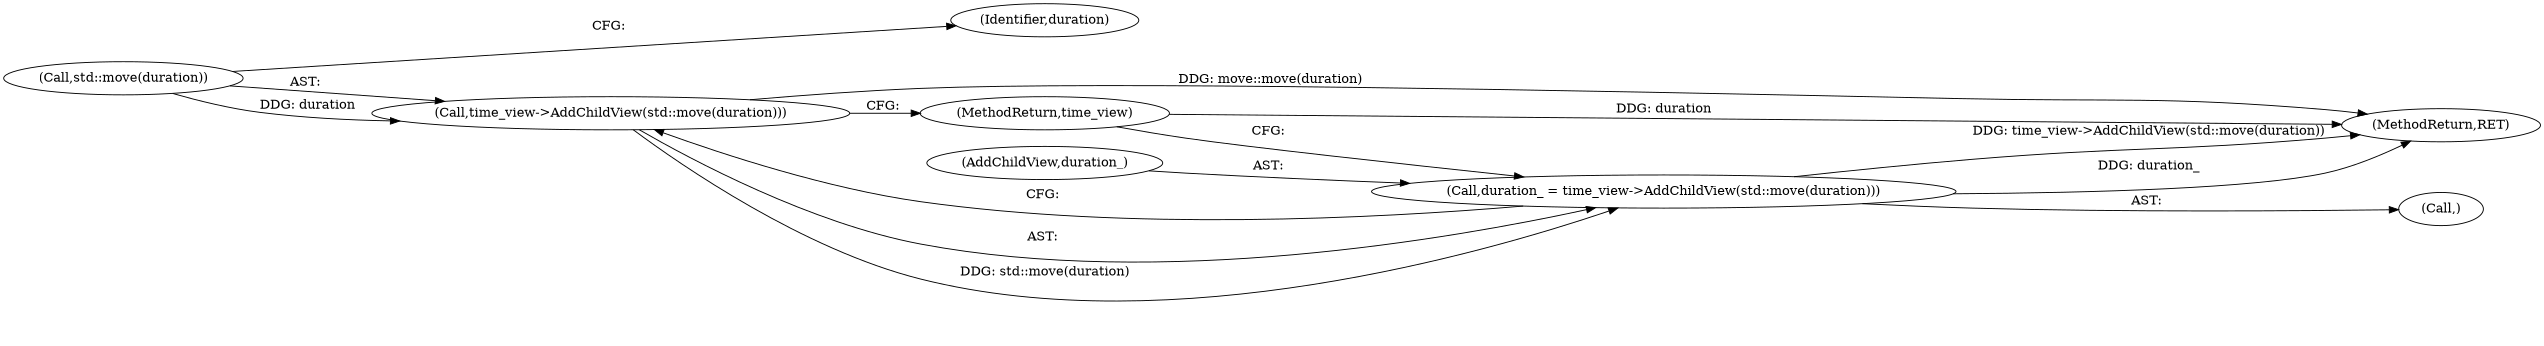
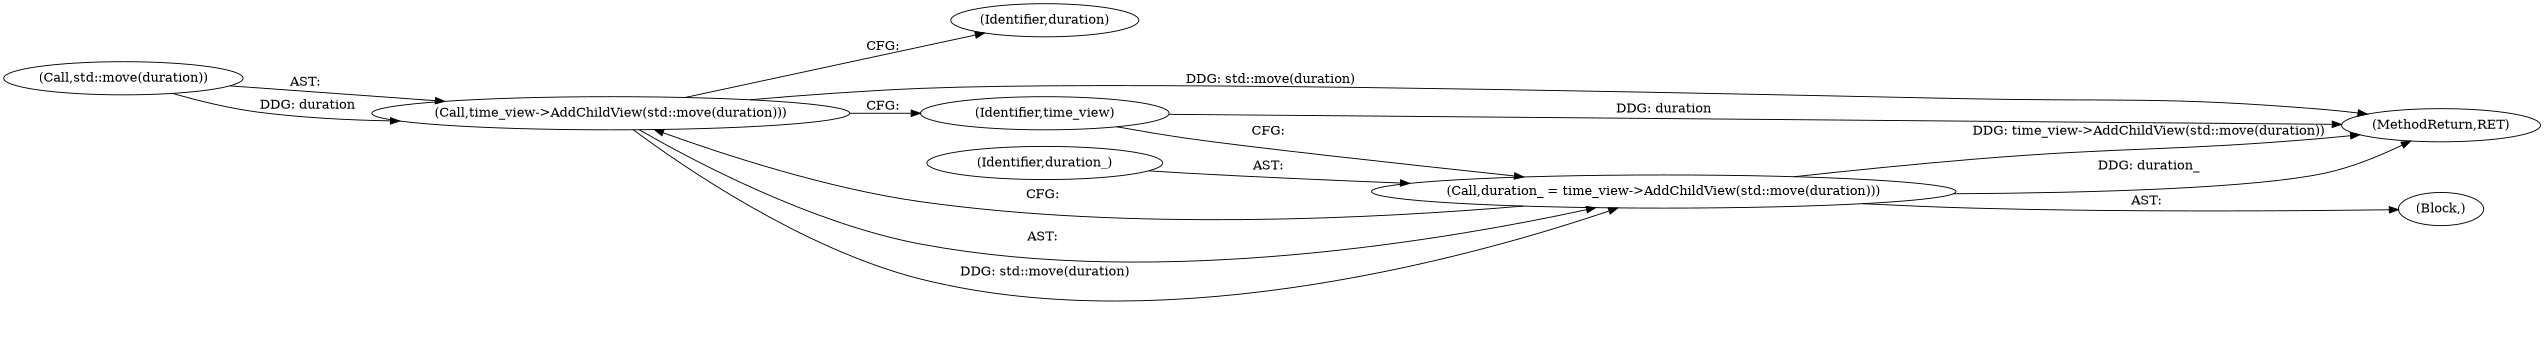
(590, 49) -> (830, 66)
(1270, 80) -> (1270, 80)
(1045, 113) -> (1045, 113)
(1045, 163) -> (1045, 163)
(2441, 209) -> (2441, 209)
